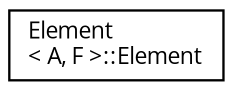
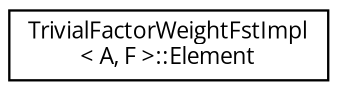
(116, 45) -> (169, 45)
